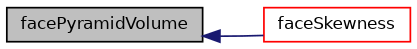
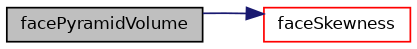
(242, 36) -> (225, 13)
